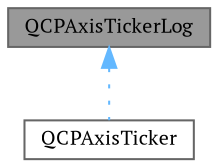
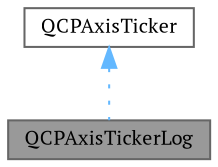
(109, 94) -> (109, 94)
